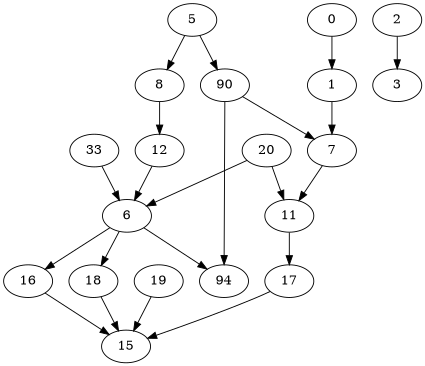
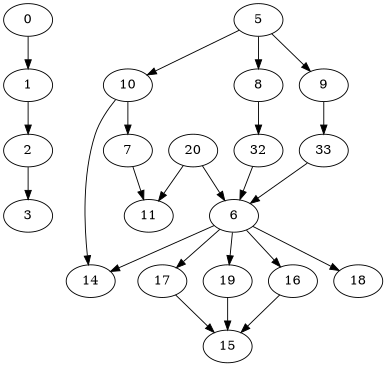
(225, 85) -> (128, 85)
none -> (324, 85)
(332, 113) -> (28, 113)
(160, 151) -> (258, 151)
none -> (231, 244)
(289, 244) -> (202, 245)
(224, 281) -> (91, 281)
(108, 310) -> none
